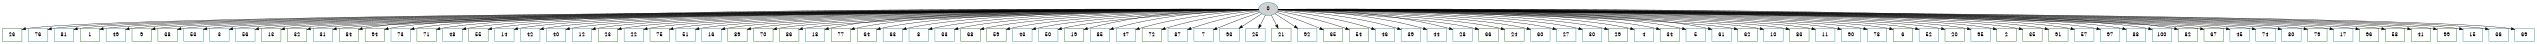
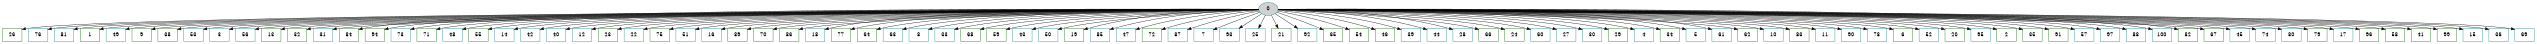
(1385, 35) -> (1385, 35)
